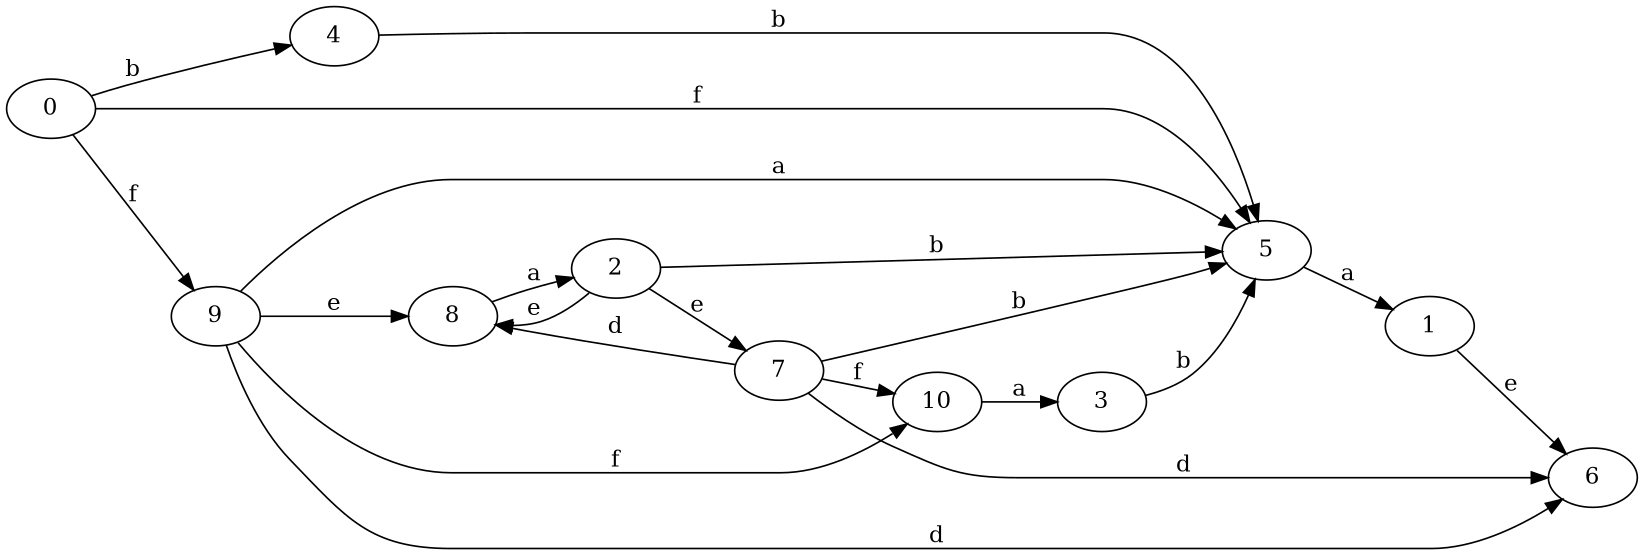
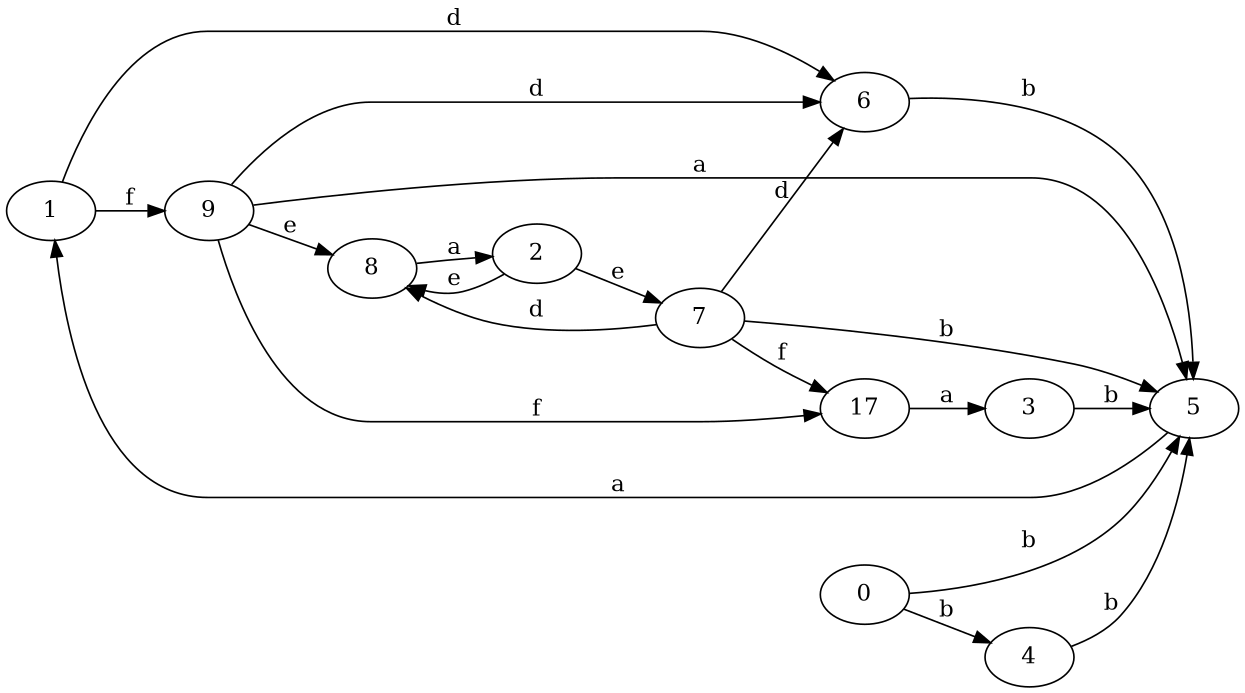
(698, 96) -> (1030, 541)
(128, 206) -> (122, 211)
(933, 260) -> (1120, 155)
(1511, 385) -> (455, 19)
(937, 402) -> (865, 409)
